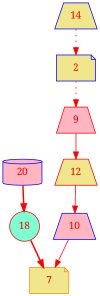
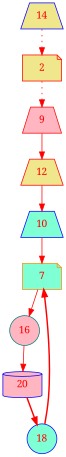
(76, 68) -> (42, 68)
(25, 226) -> (42, 439)
(75, 226) -> (42, 224)
(49, 280) -> (42, 276)
none -> (25, 331)
